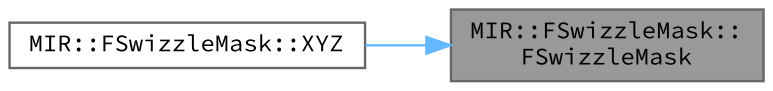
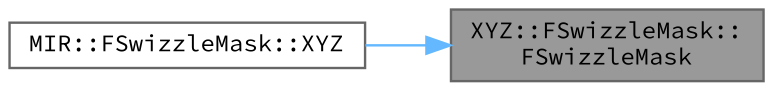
(607, 45) -> (607, 45)
